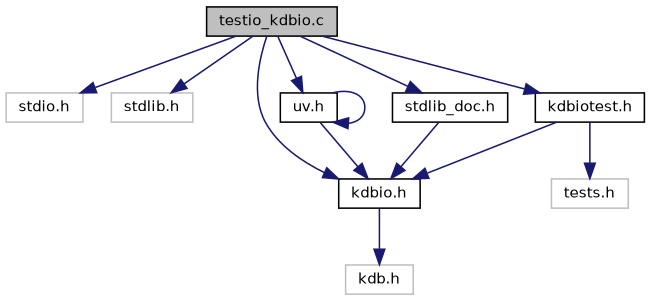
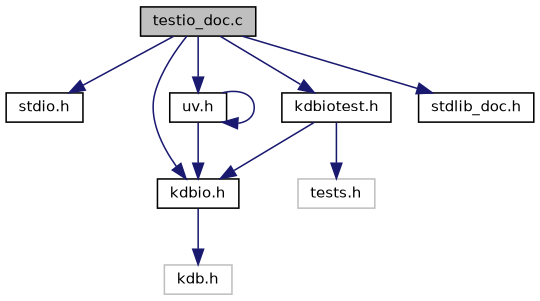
(272, 22) -> (198, 22)
(45, 108) -> (45, 108)
(152, 108) -> none
(420, 145) -> none
